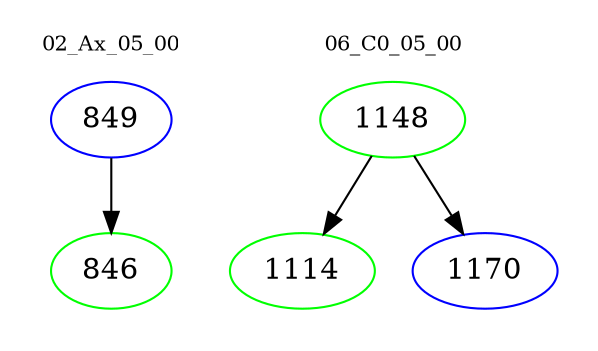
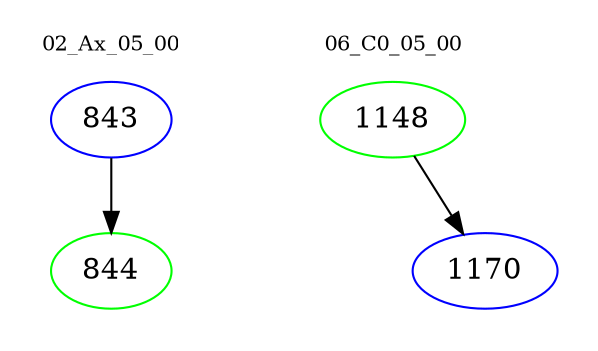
(111, 120) -> (111, 120)
(111, 271) -> (111, 271)
(302, 271) -> none
